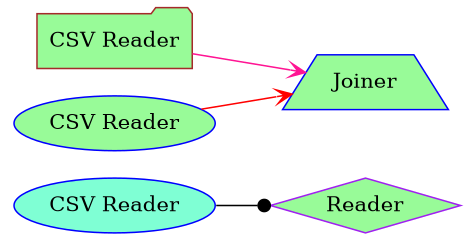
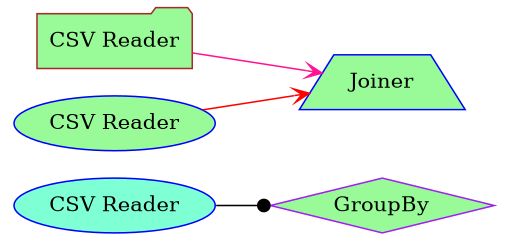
(365, 206) -> (382, 206)
